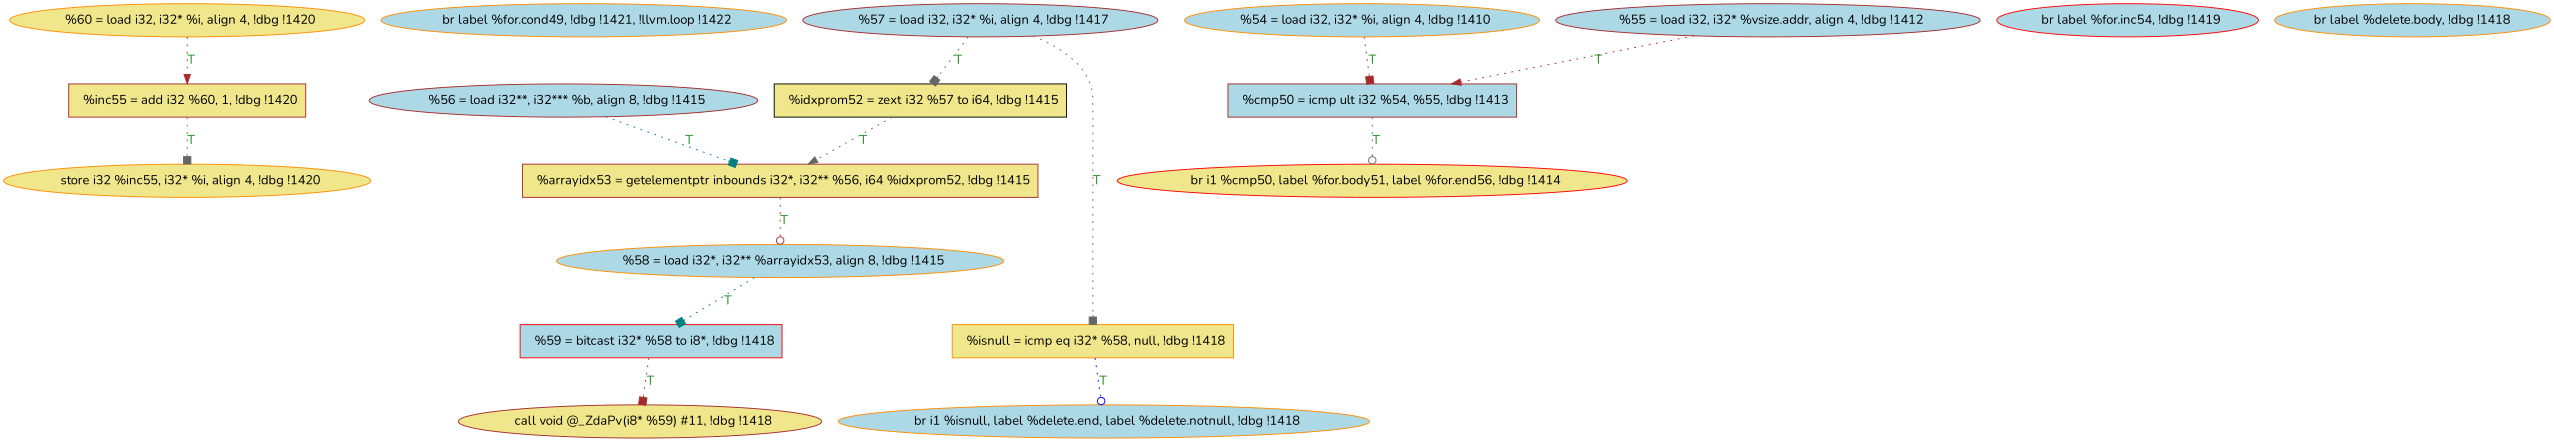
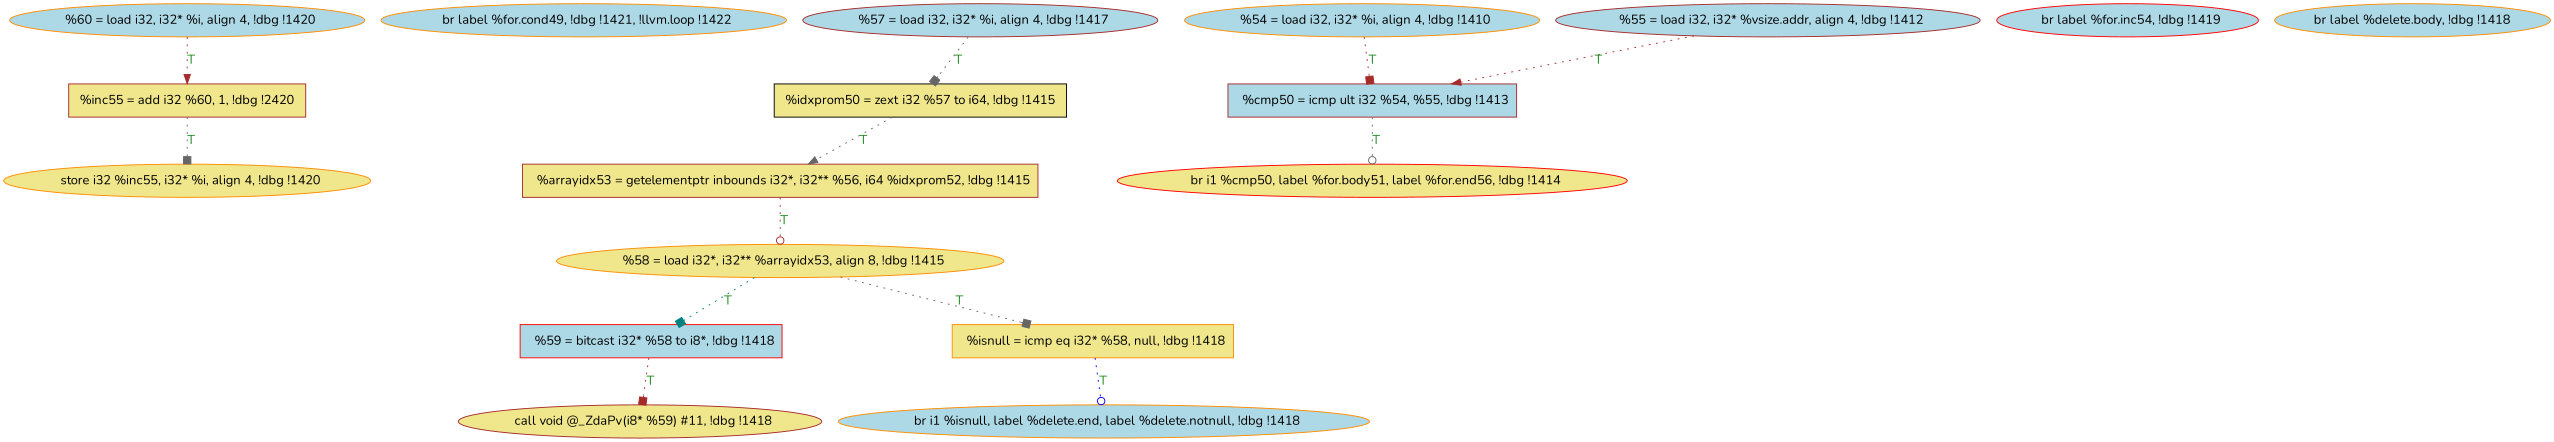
(187, 20) -> (187, 20)
(187, 101) -> (187, 101)
(563, 101) -> none
(920, 101) -> (920, 101)
(1093, 161) -> (931, 300)
(780, 261) -> (780, 261)
